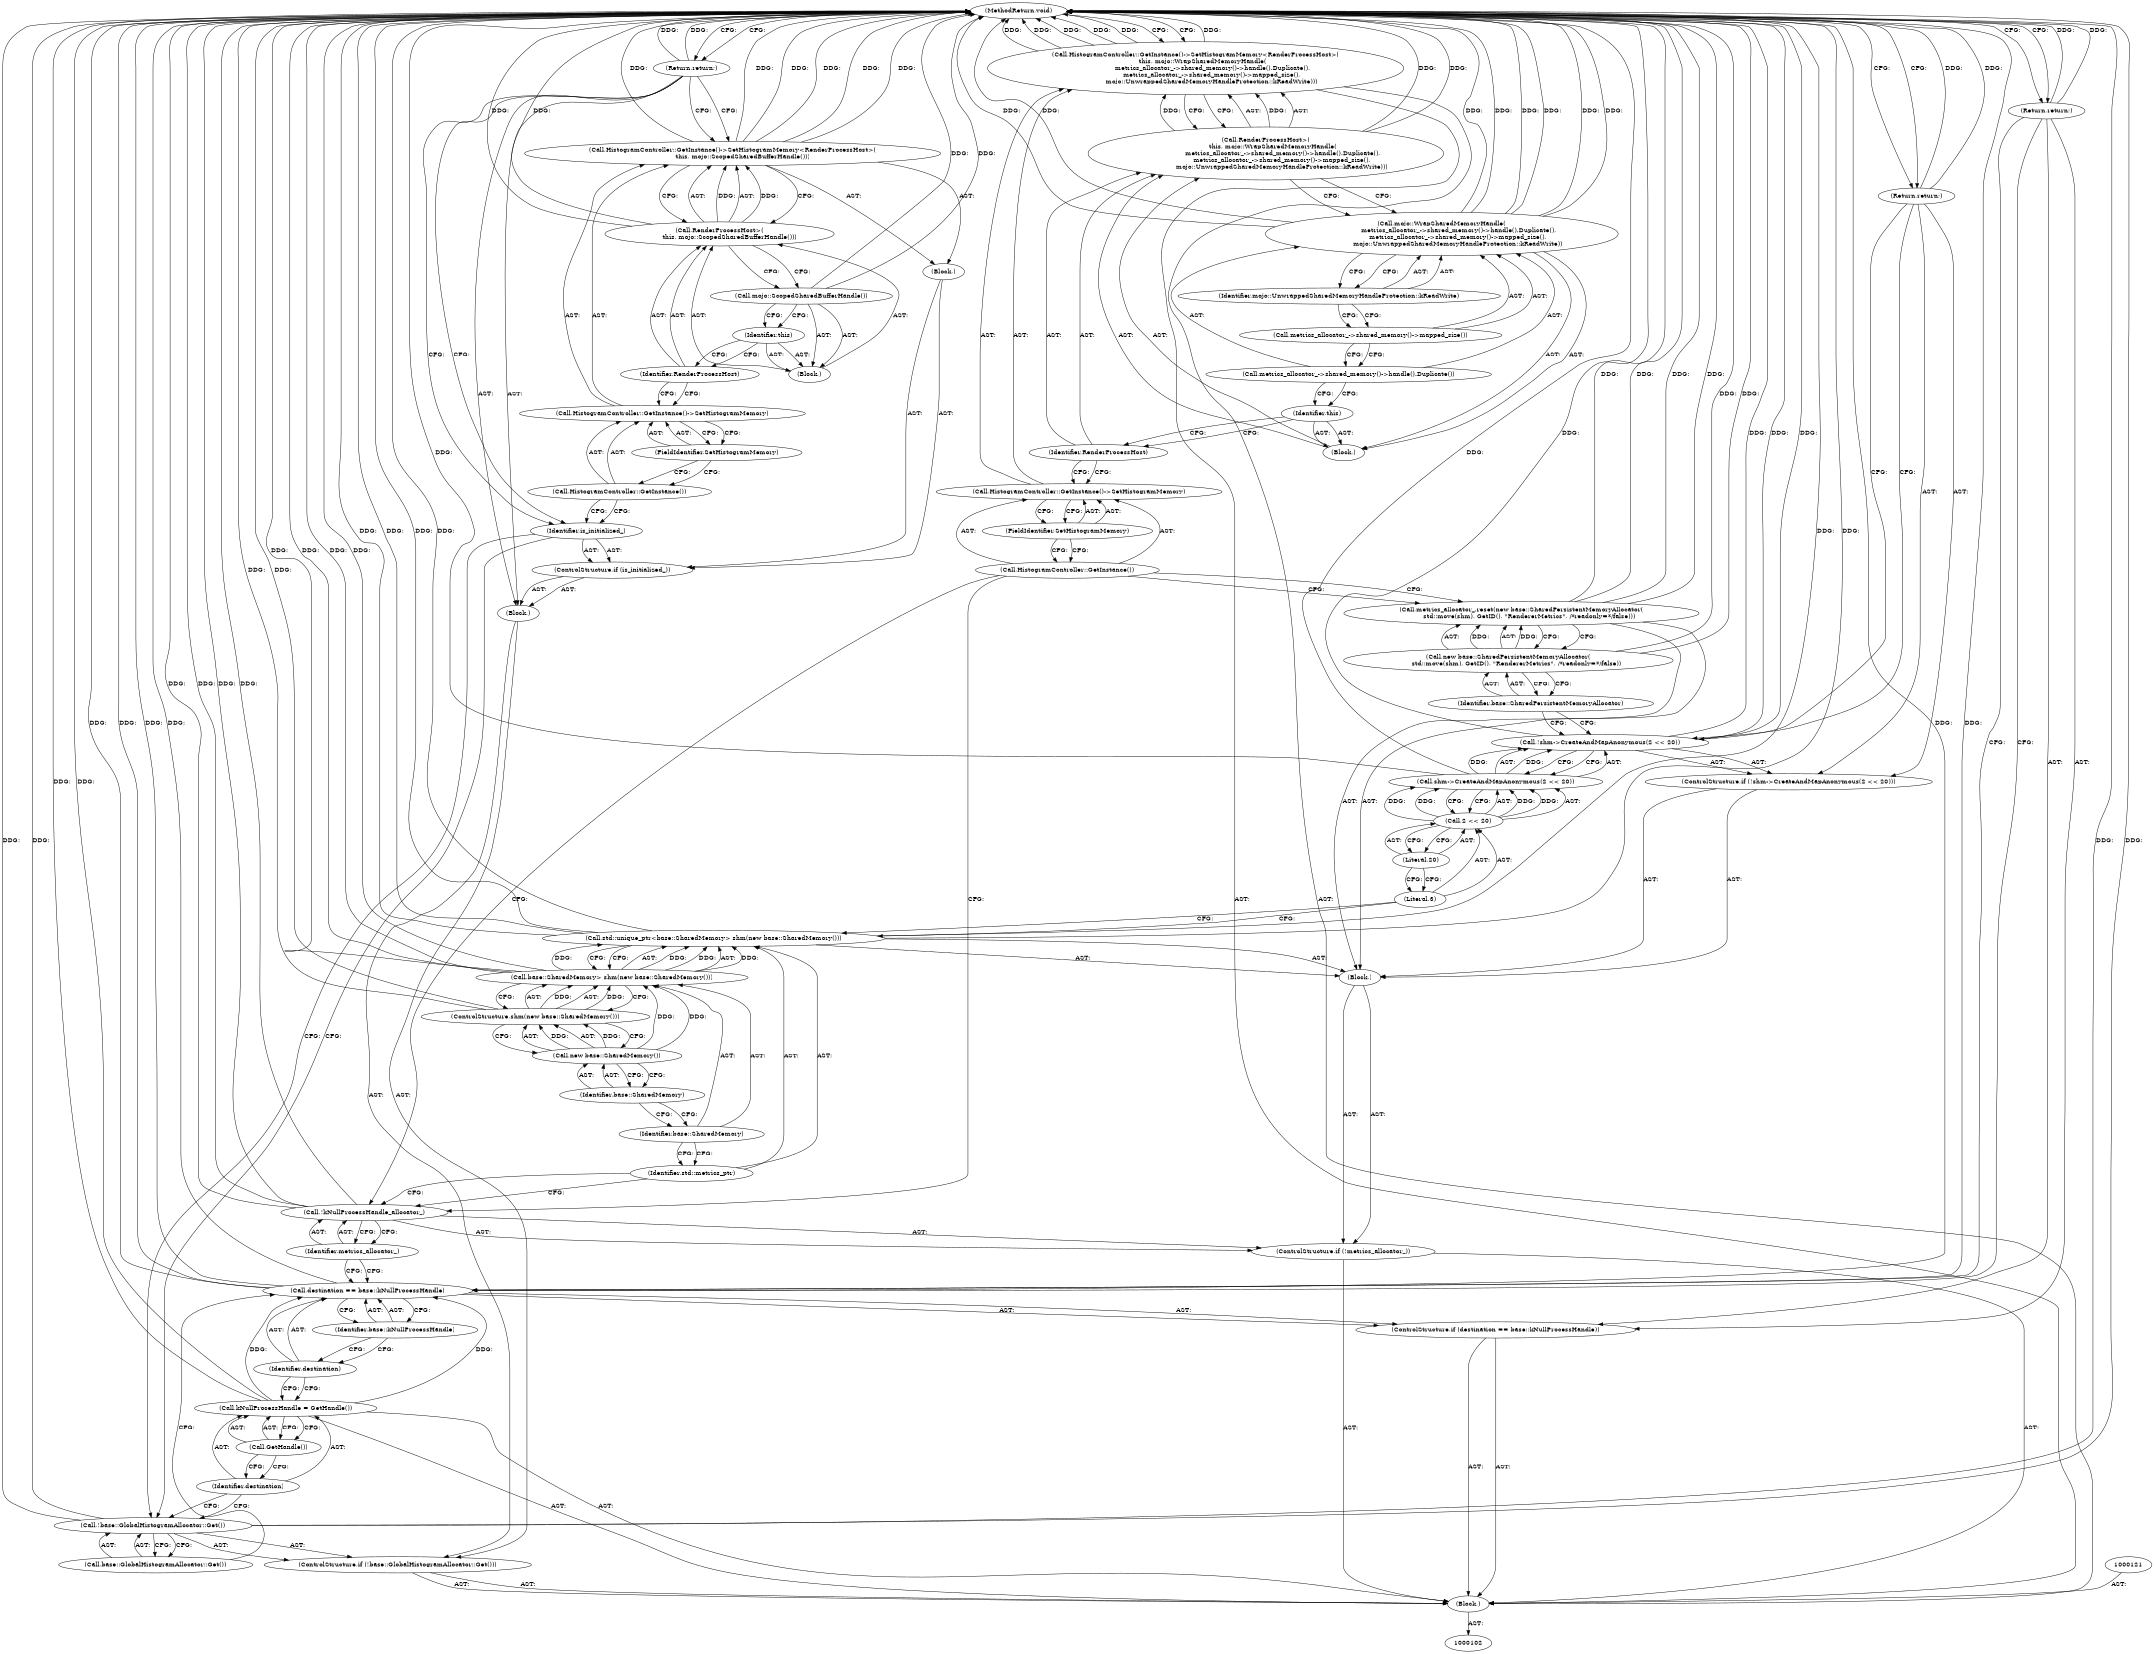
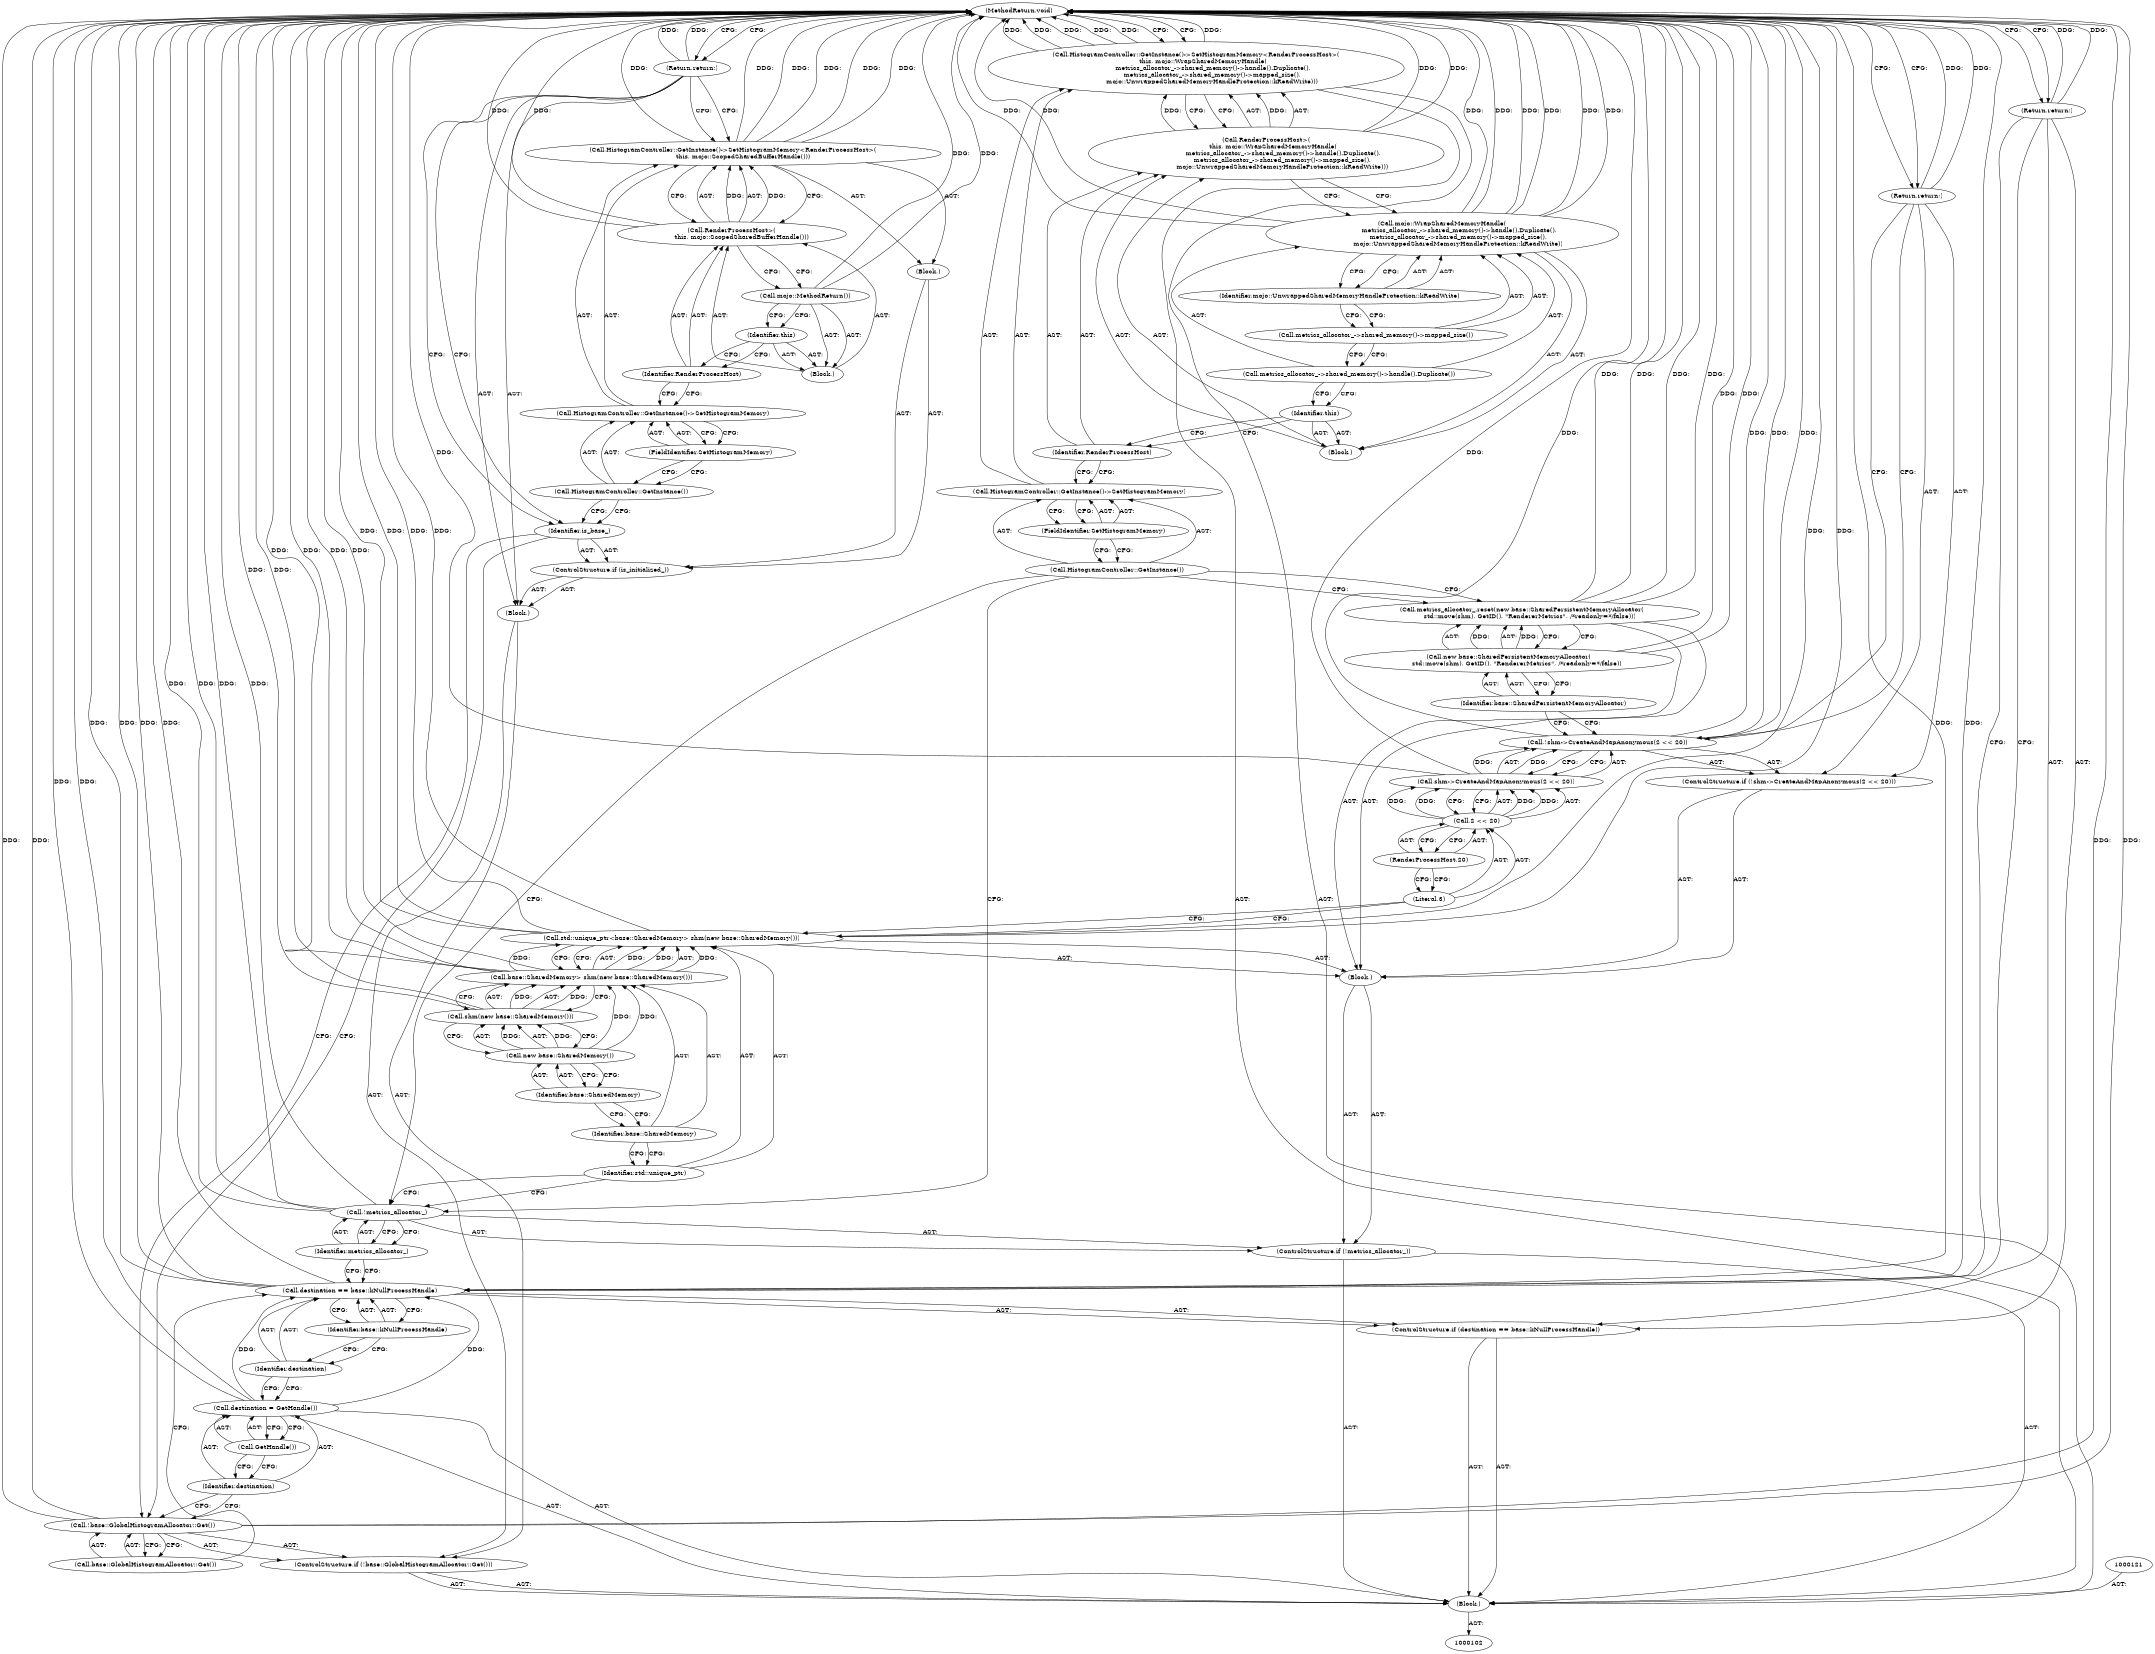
(801, 296) -> (805, 296)
(586, 531) -> (580, 531)
(1421, 860) -> (1429, 860)
(536, 1017) -> (511, 1017)
(692, 1173) -> (644, 1173)
(364, 1212) -> (387, 1212)
(286, 1408) -> (266, 1408)
